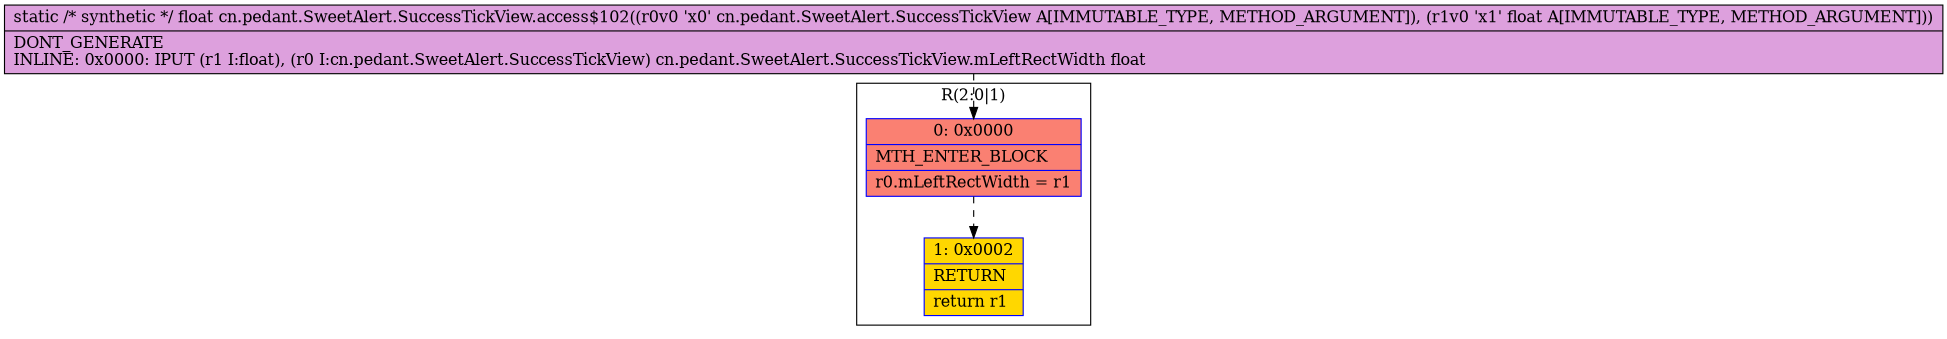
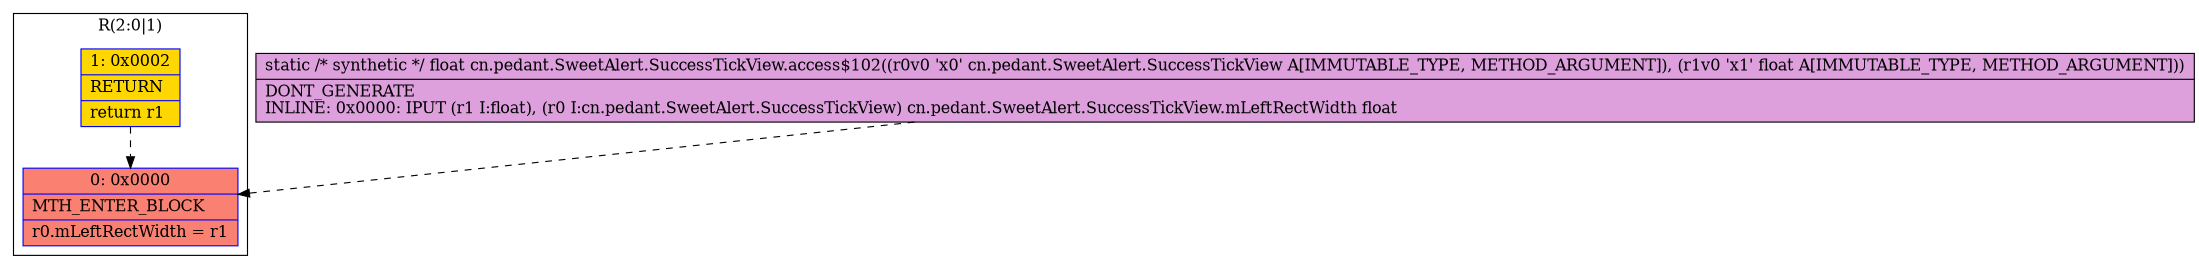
(974, 212) -> (130, 142)
